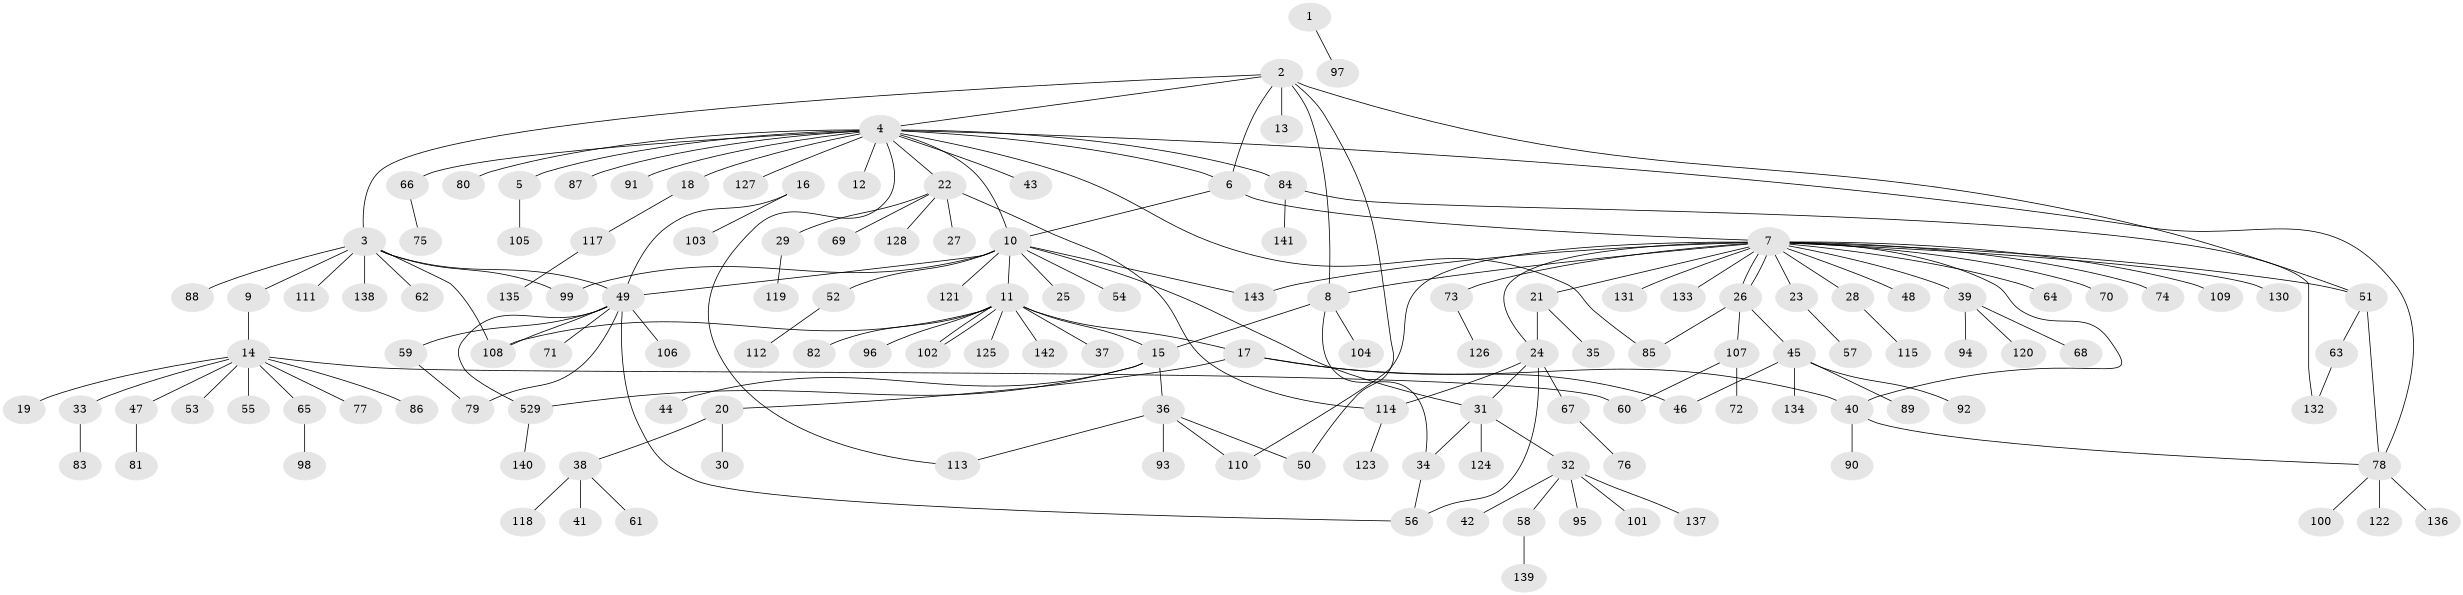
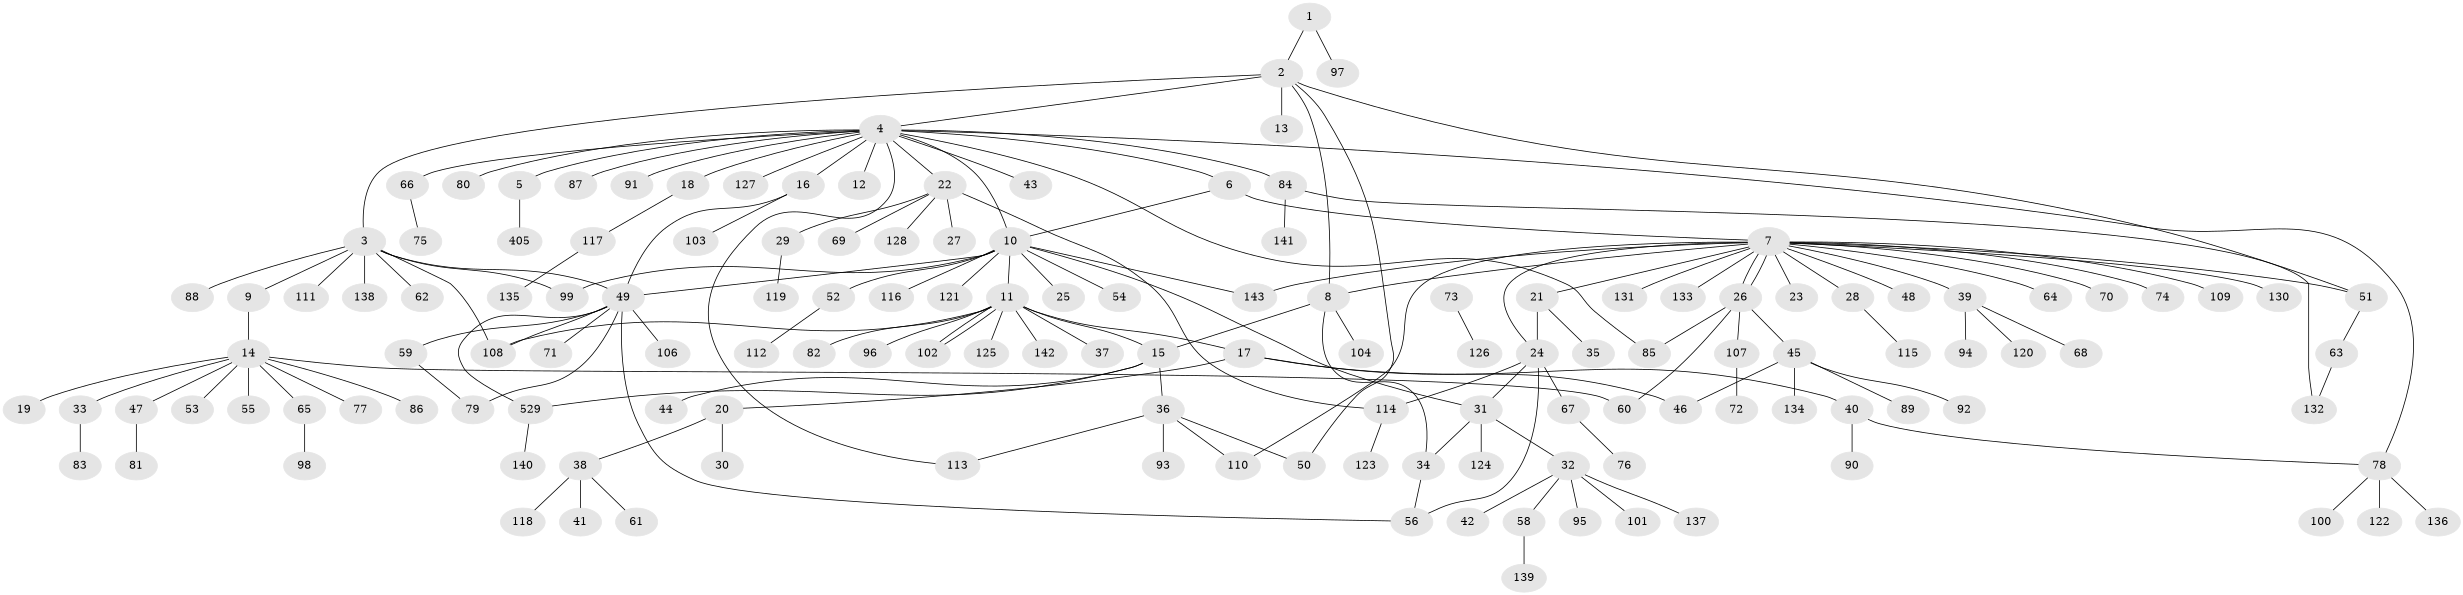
(1248, 127) -> (1296, 45)
none -> (842, 157)
(520, 242) -> (520, 242)
(1607, 259) -> none
none -> (891, 298)
(2086, 323) -> none
(1851, 354) -> none
(1680, 382) -> (1688, 358)
(2373, 382) -> none
